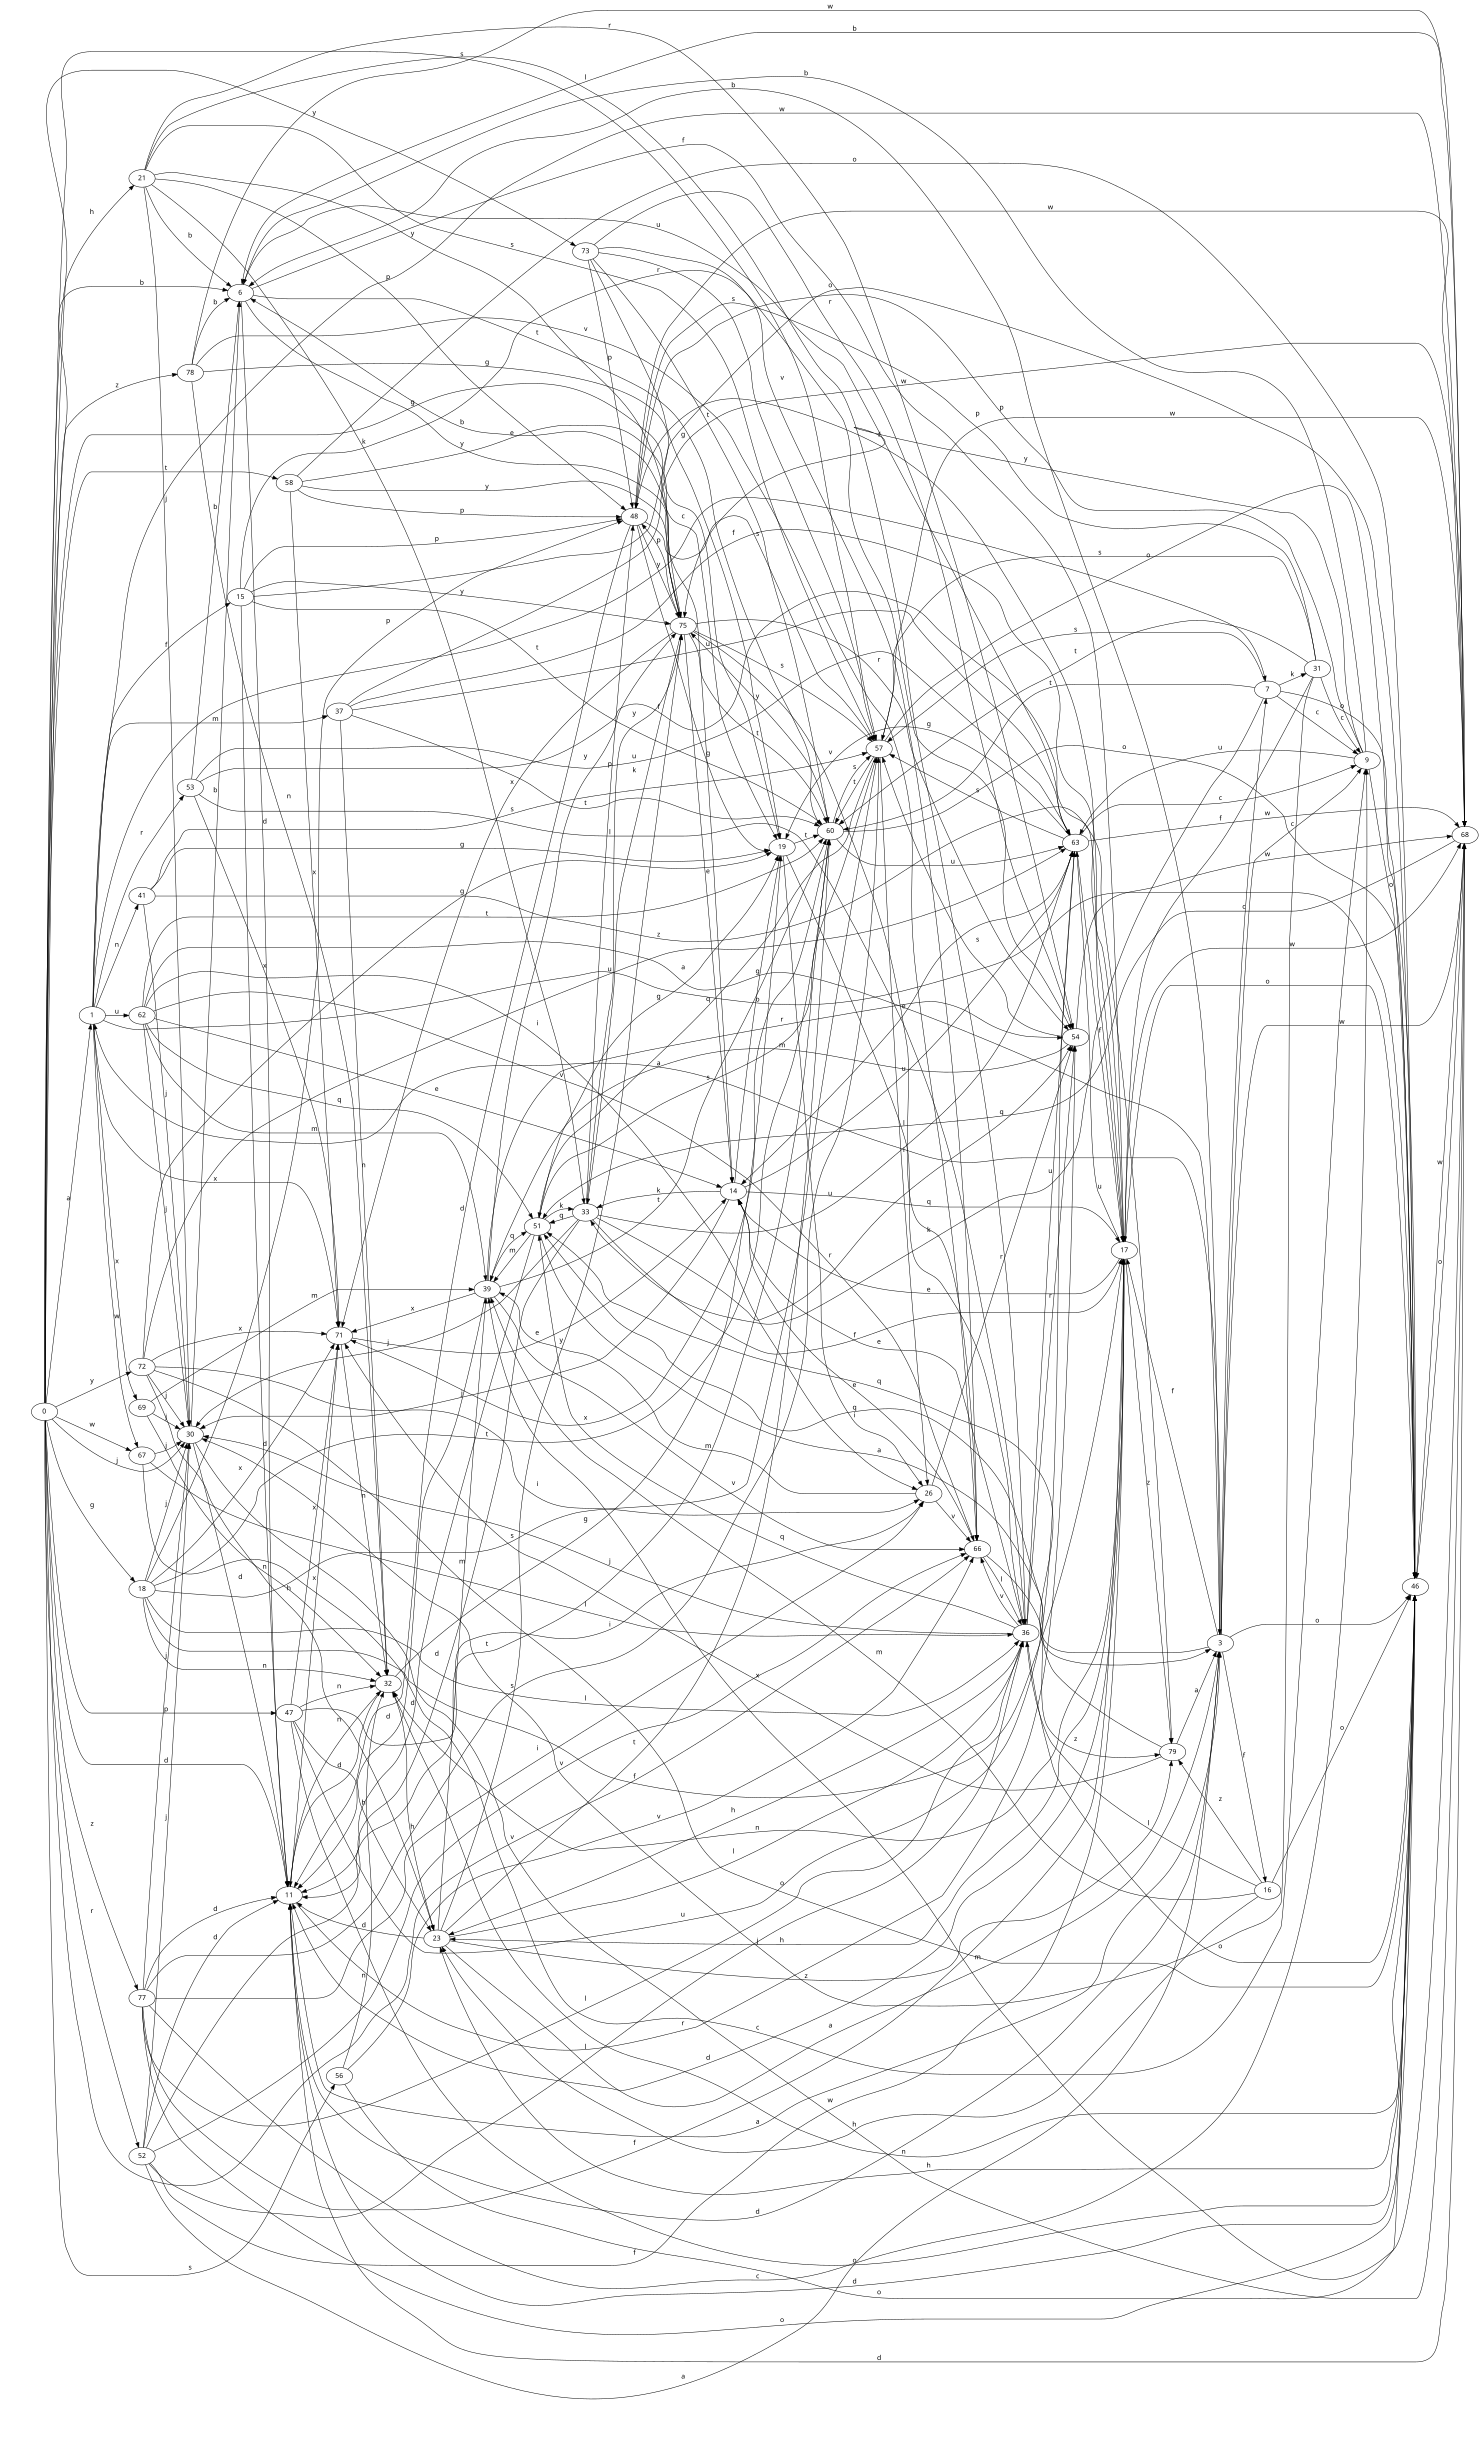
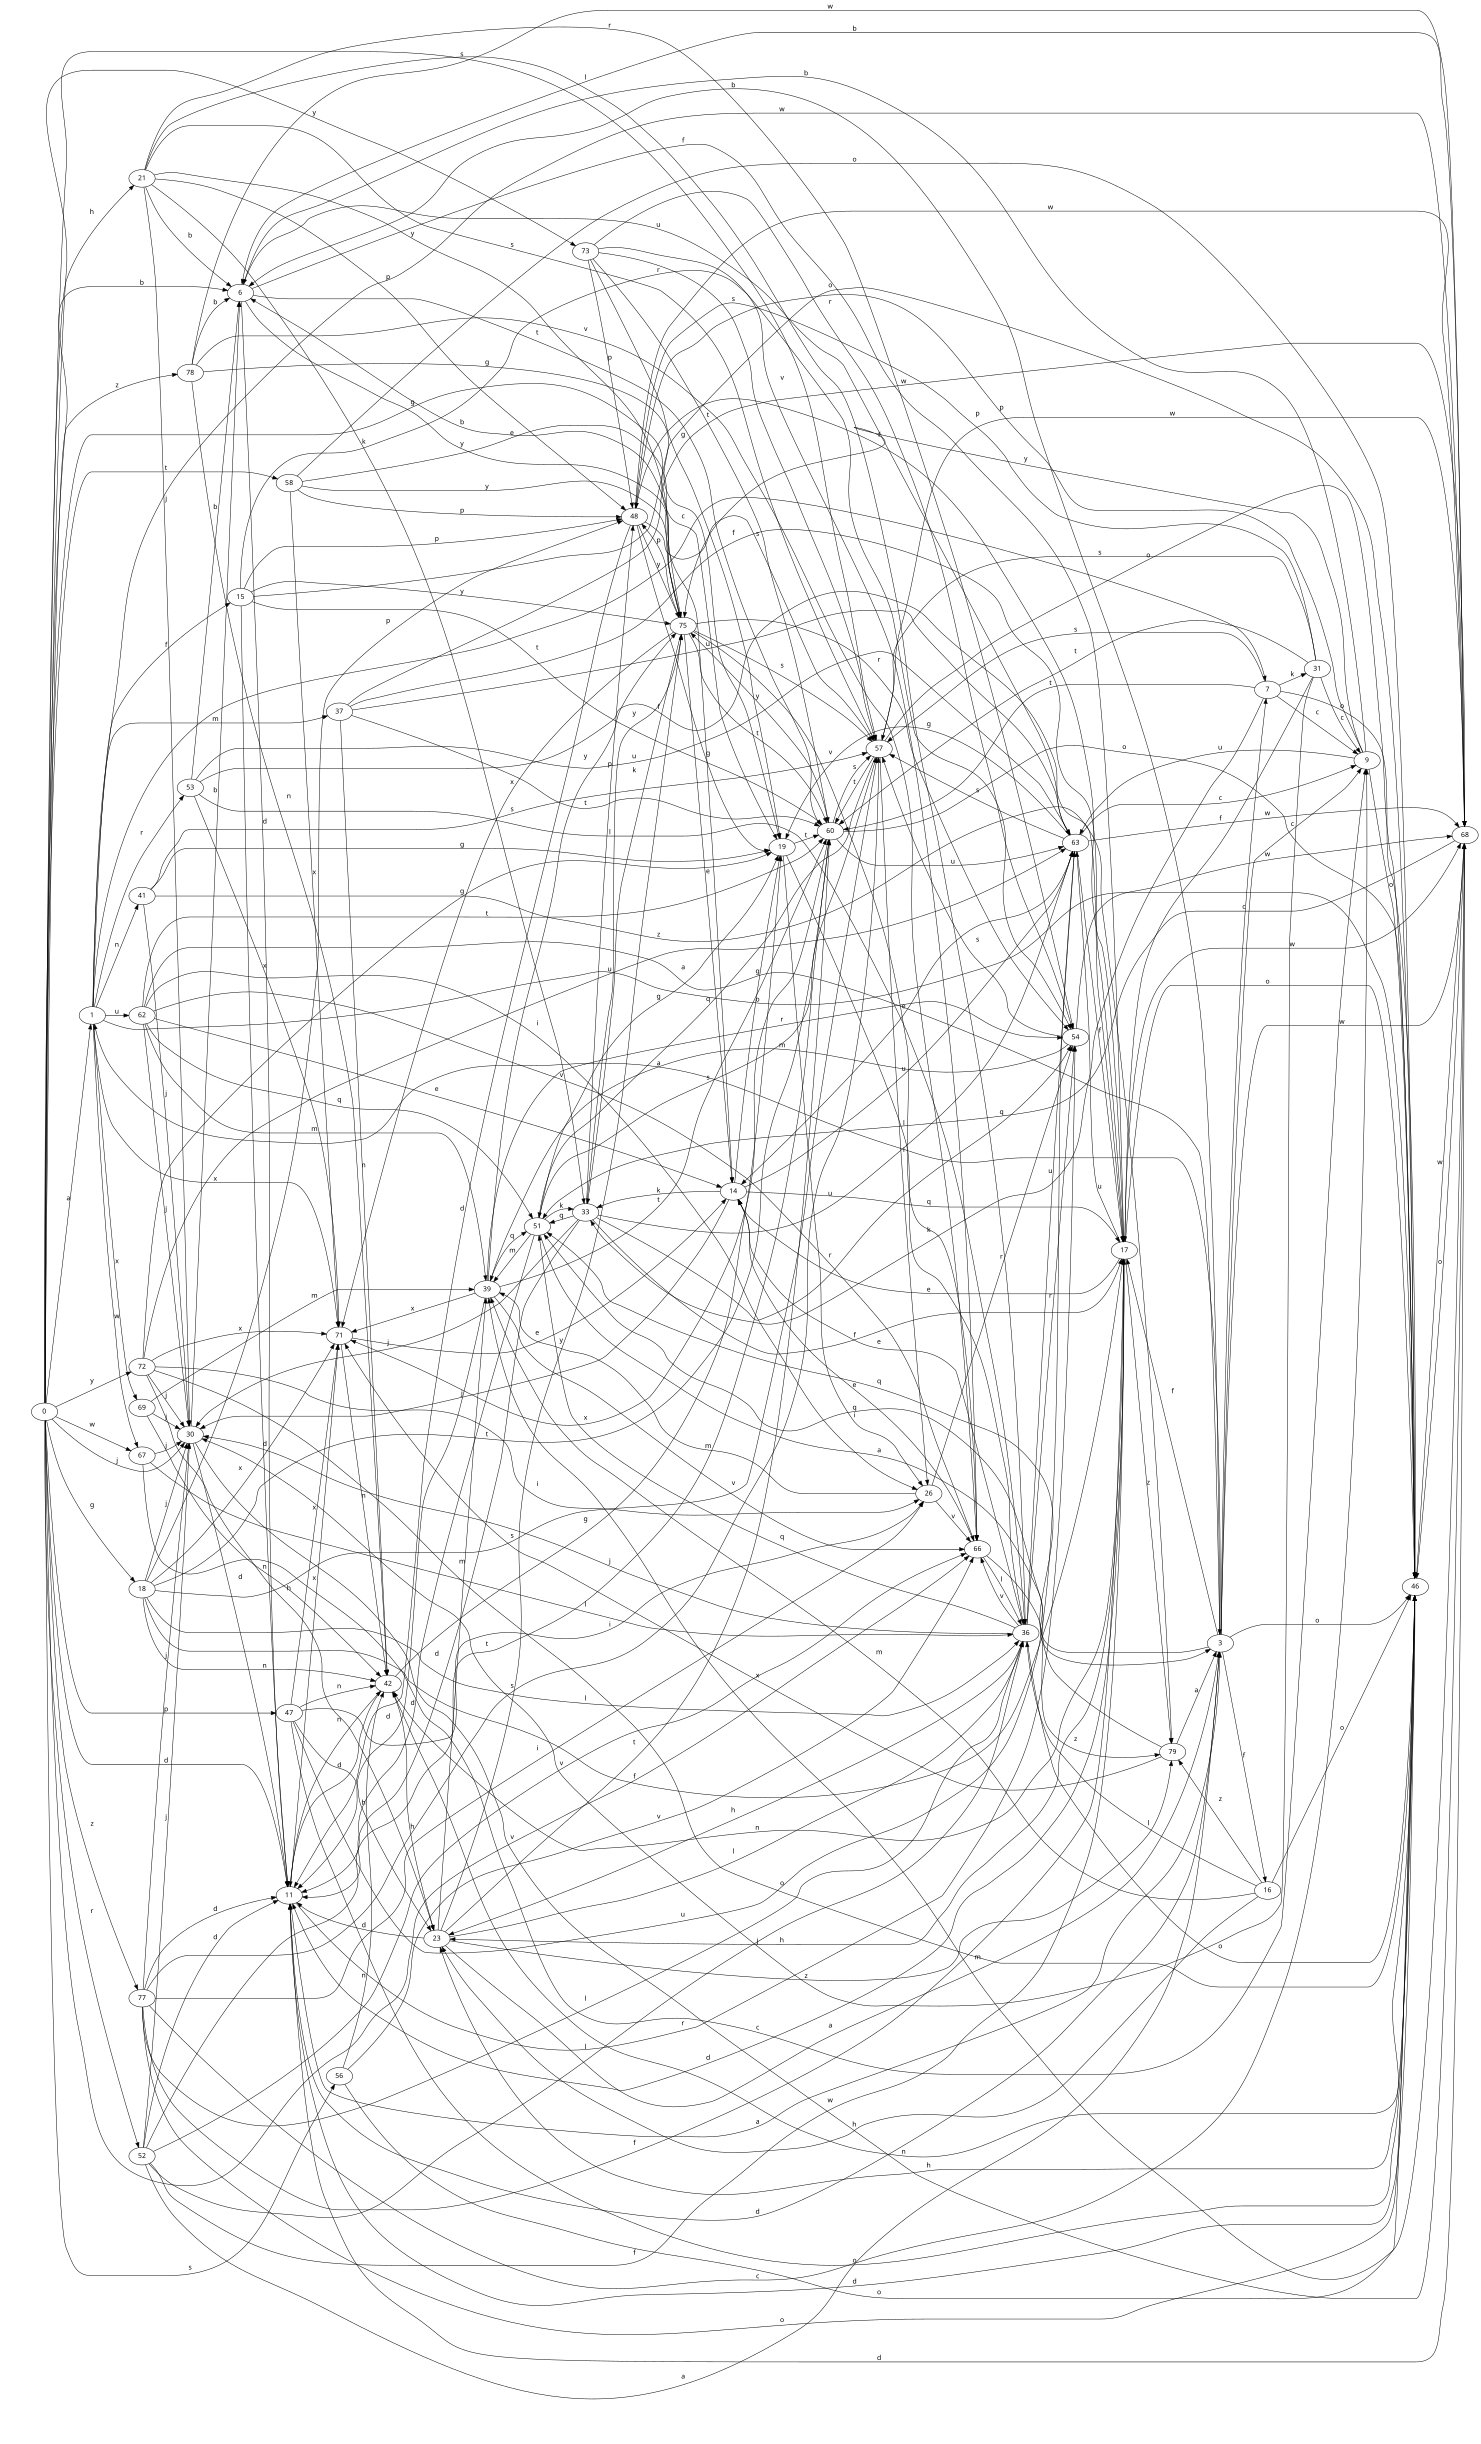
(388, 1684) -> (388, 1684)
